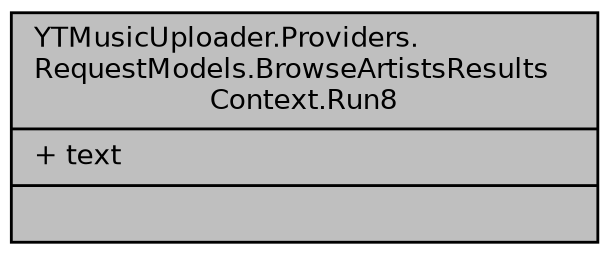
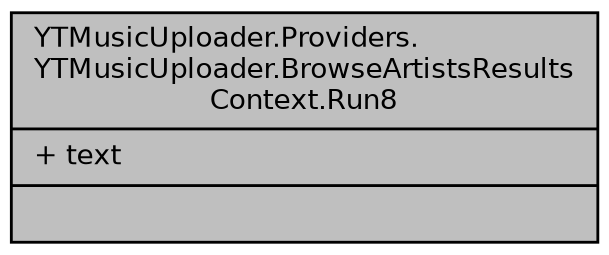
(292, 69) -> (305, 69)
